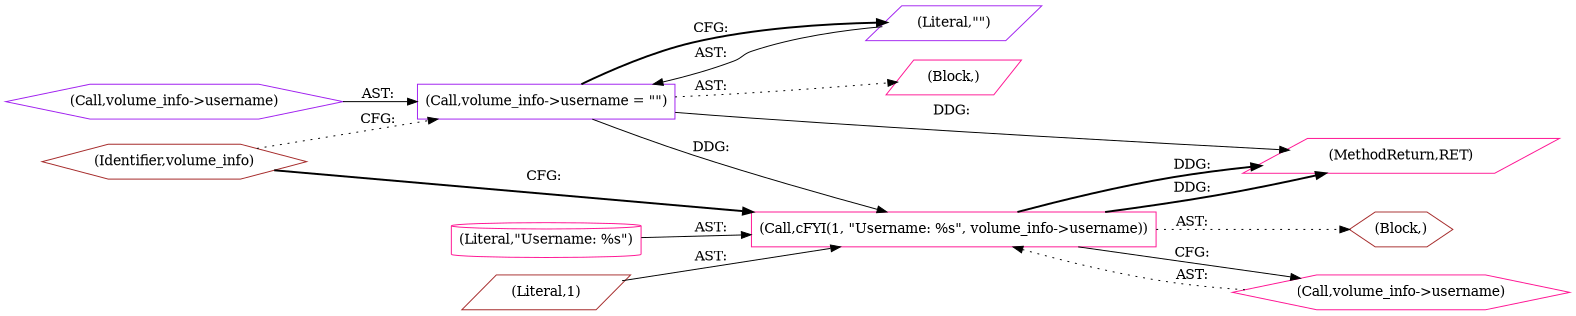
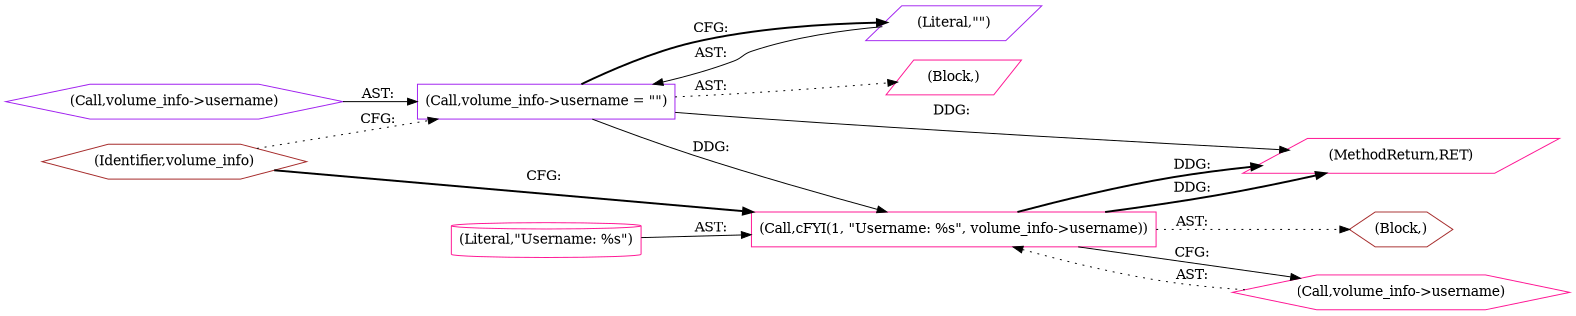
(546, 292) -> none
